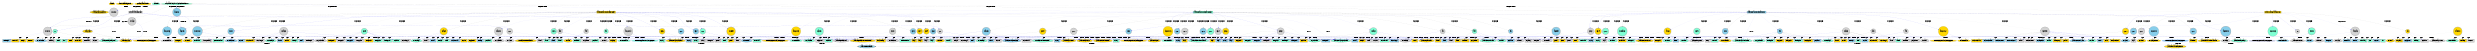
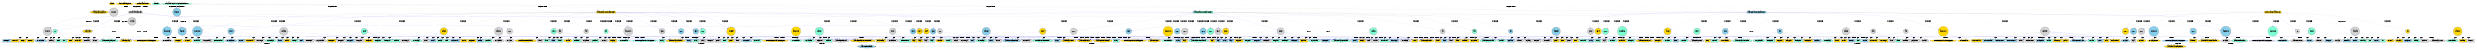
(662, 31) -> (662, 31)
(1708, 41) -> (1708, 41)
